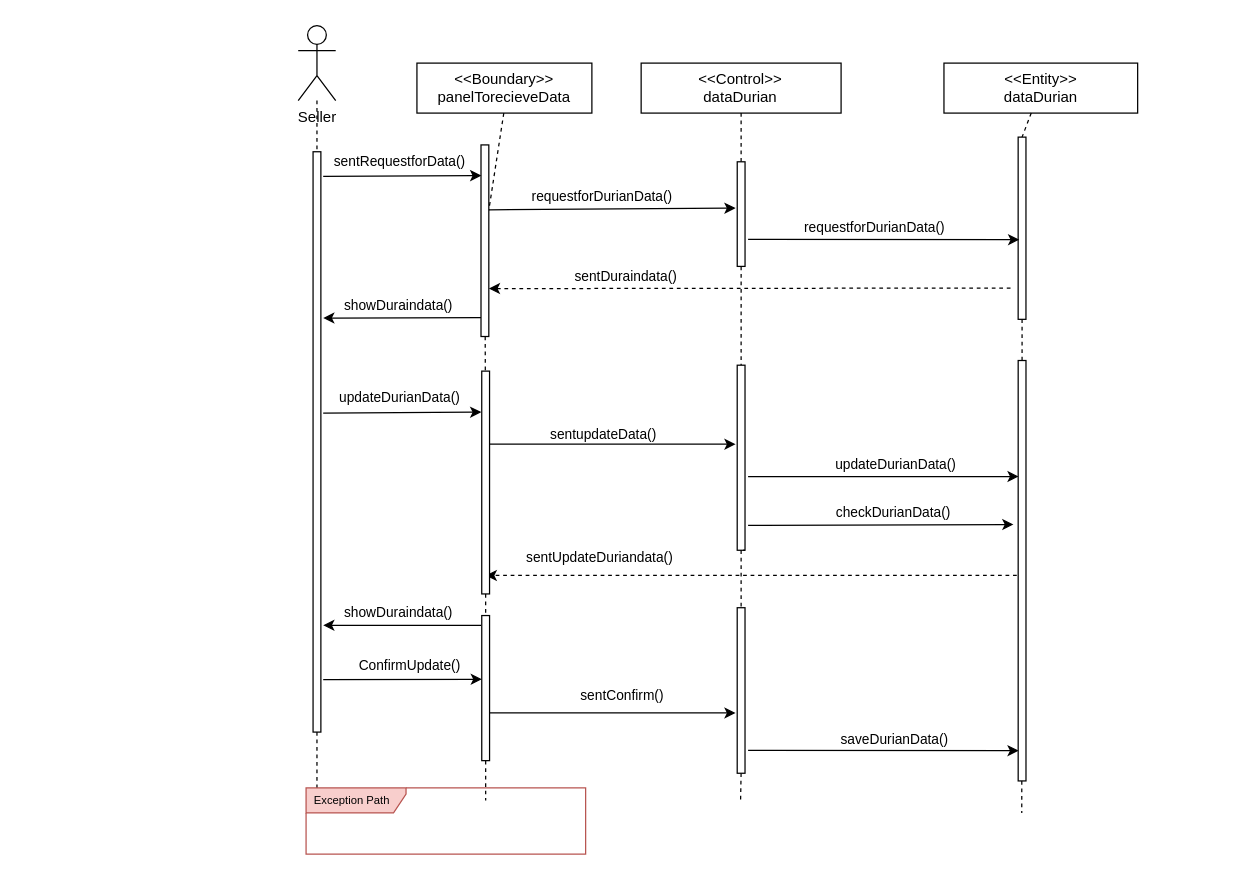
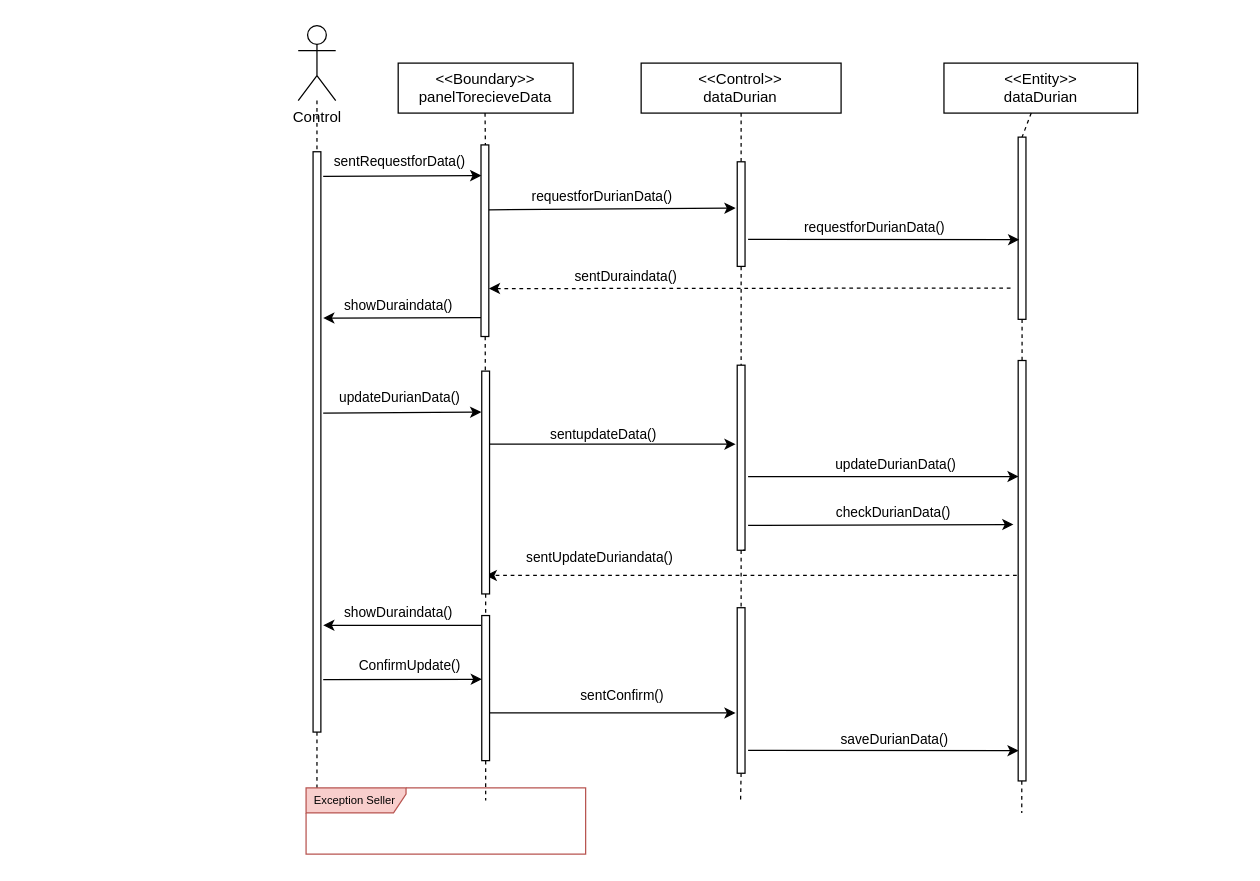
(504, 88) -> (486, 88)
(318, 118) -> (318, 118)
(356, 801) -> (359, 801)
